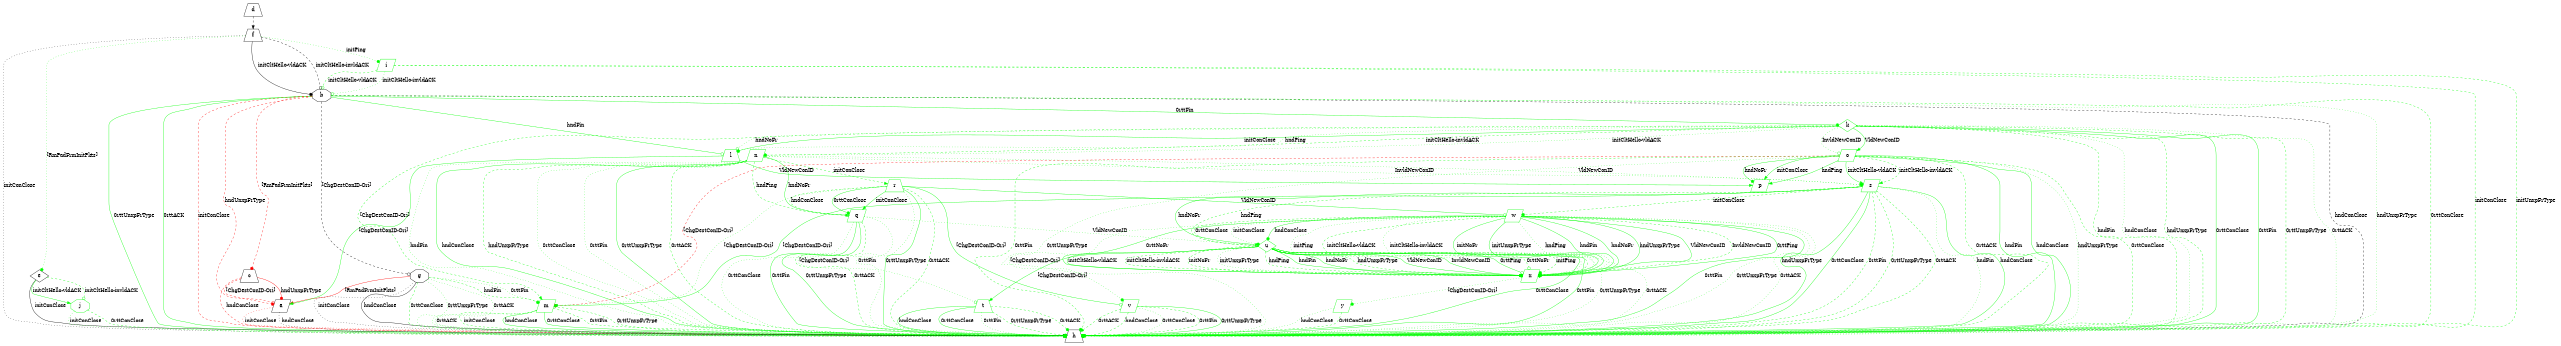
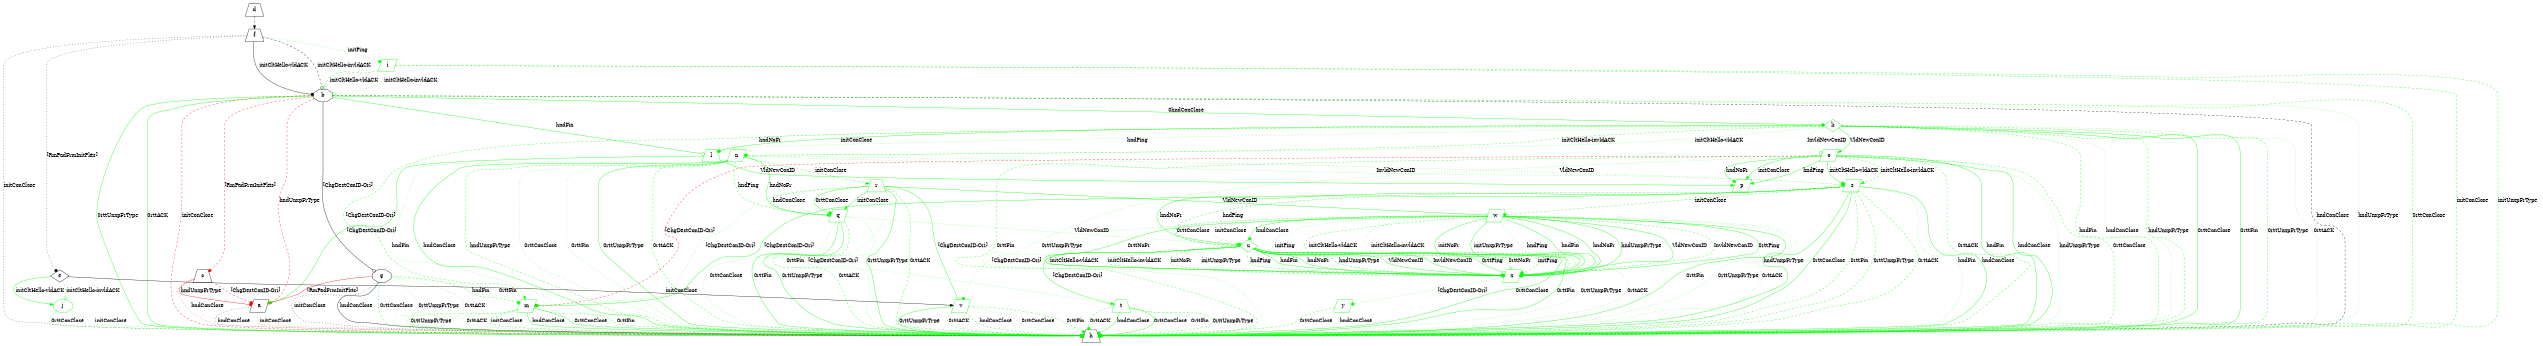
(47, 65) -> (47, 66)
(1186, 110) -> (1187, 110)
(322, 215) -> (323, 195)
(530, 333) -> (509, 288)
(619, 333) -> (611, 332)
